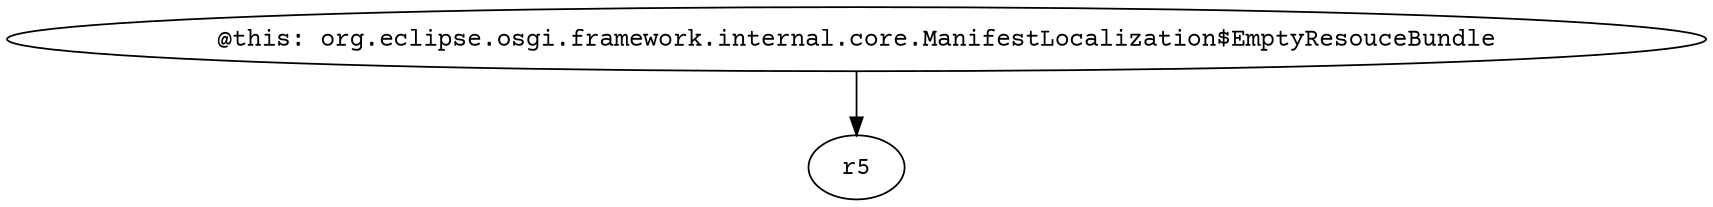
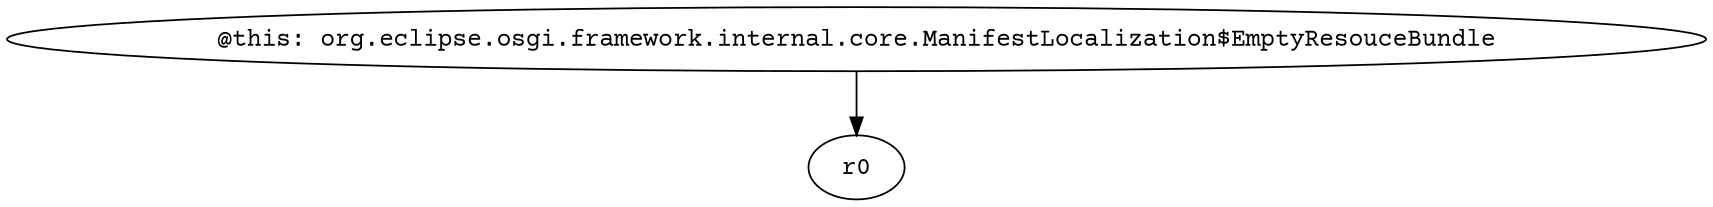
(857, 167) -> (857, 167)
